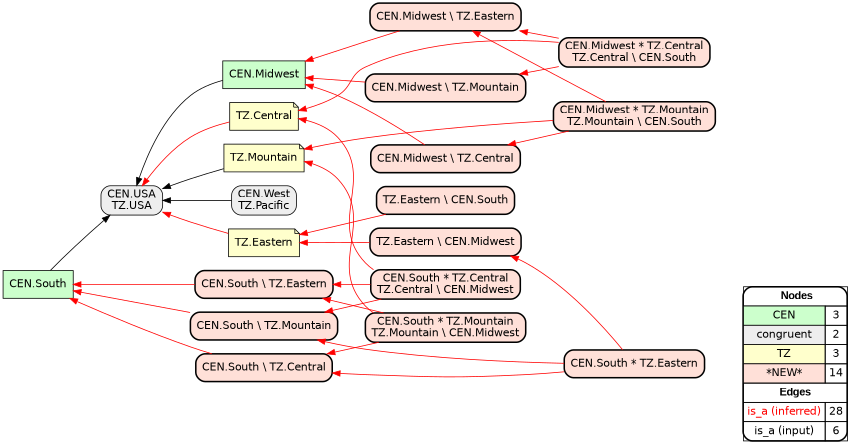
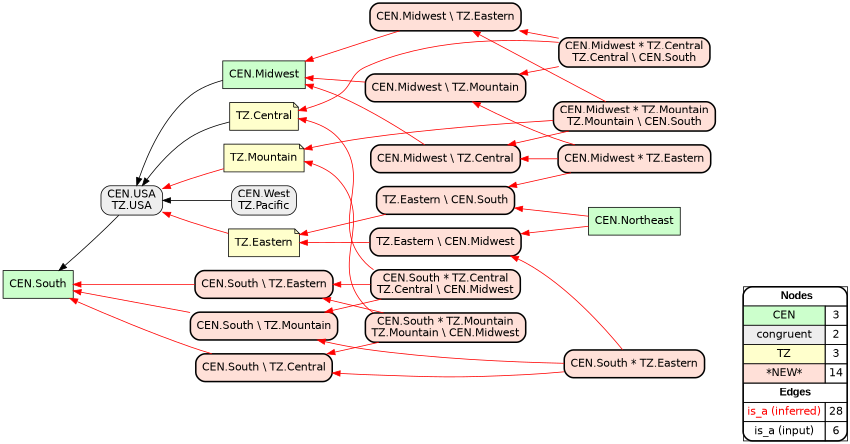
(183, 143) -> (183, 143)
none -> (634, 159)
(197, 177) -> (197, 177)
none -> (634, 221)
(77, 245) -> (92, 241)
